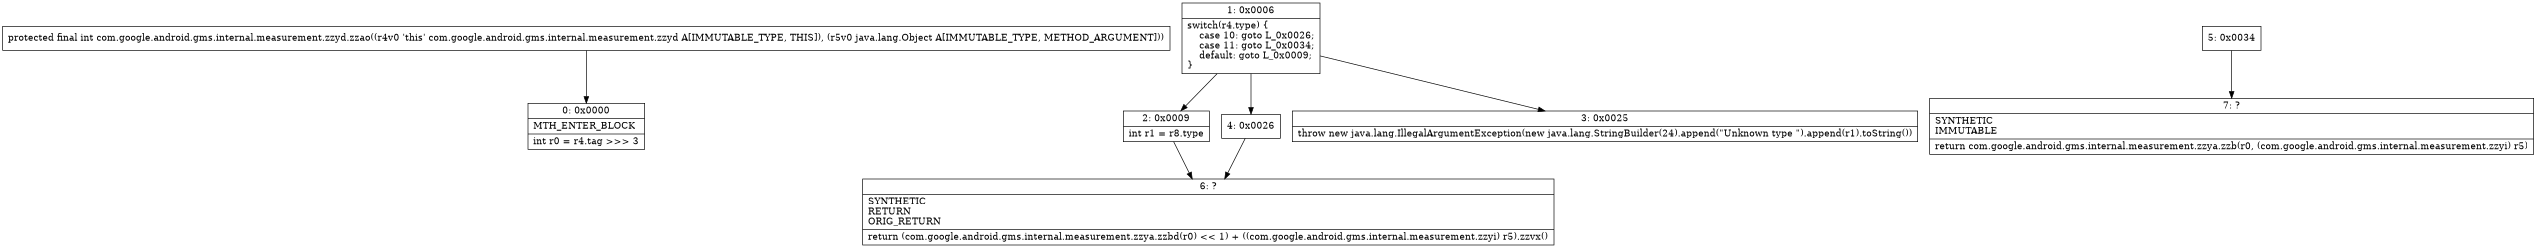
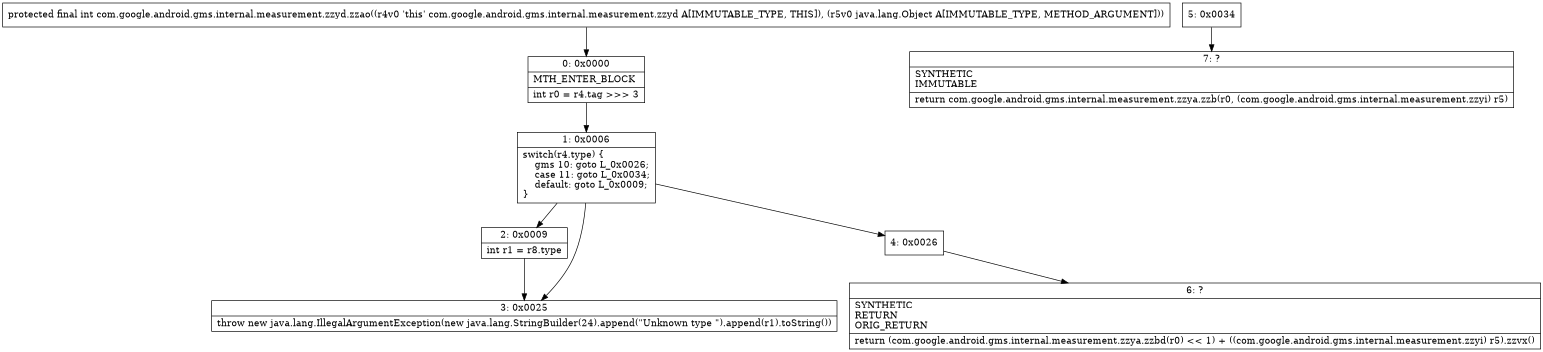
(1251, 36) -> (586, 165)
none -> (586, 114)
(1181, 157) -> (524, 276)
